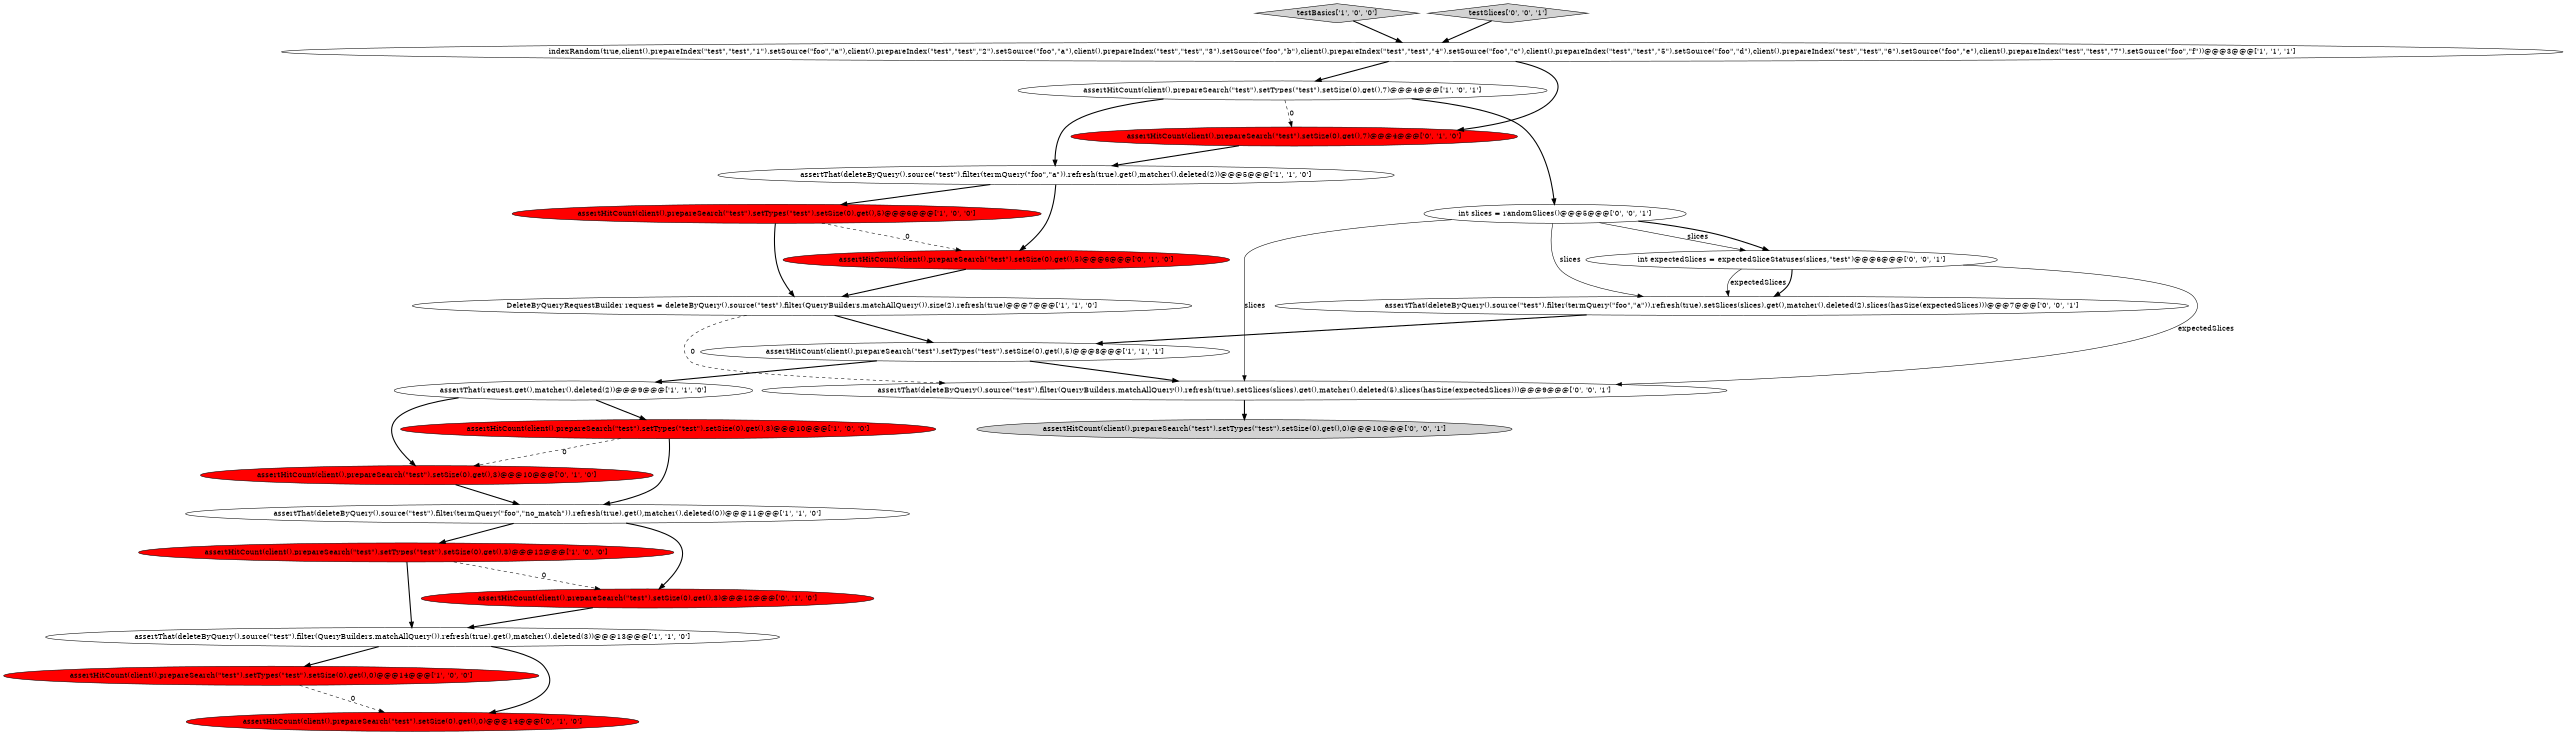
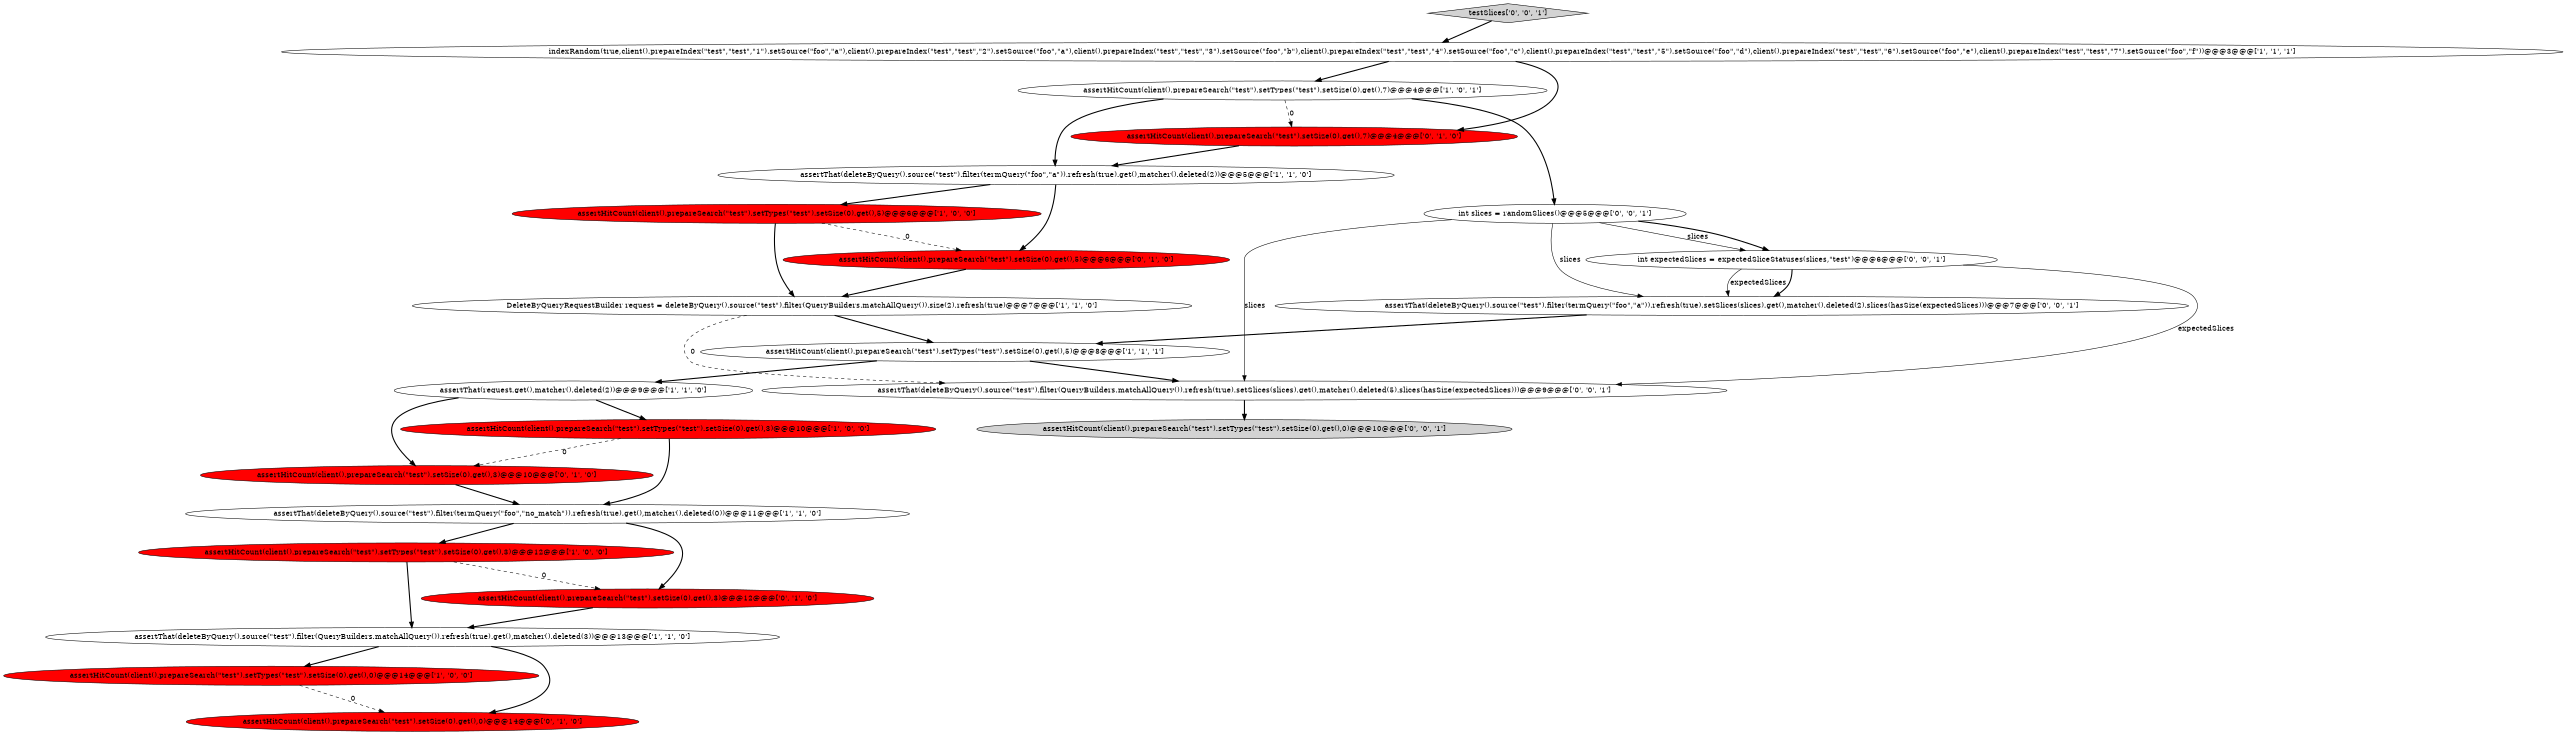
(1337, 13) -> none
